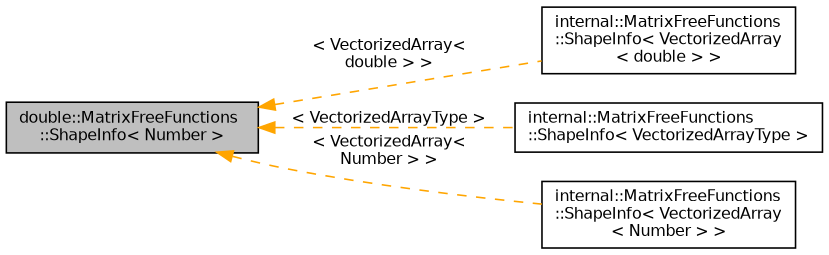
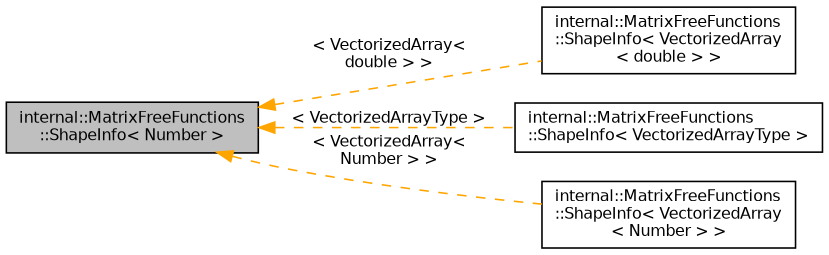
(132, 128) -> (132, 128)
